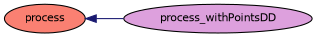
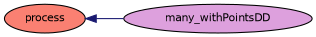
(218, 19) -> (218, 19)
